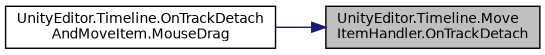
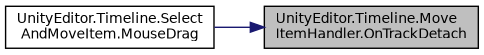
(141, 27) -> (110, 27)
